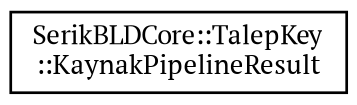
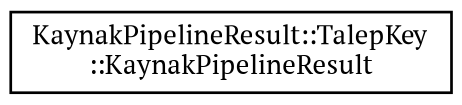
(179, 52) -> (231, 52)
